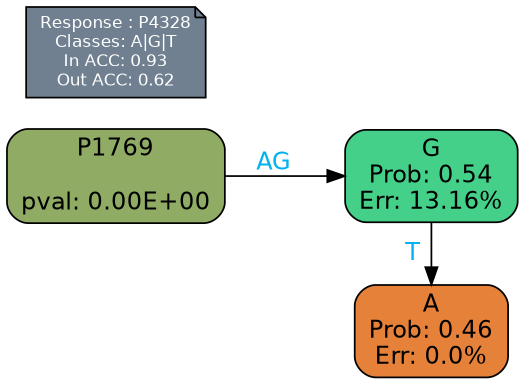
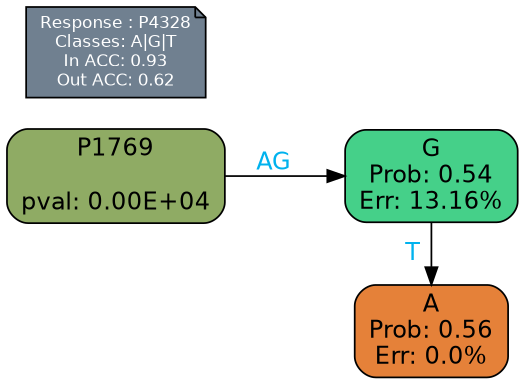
(116, 176) -> (116, 176)
(431, 331) -> (431, 331)
